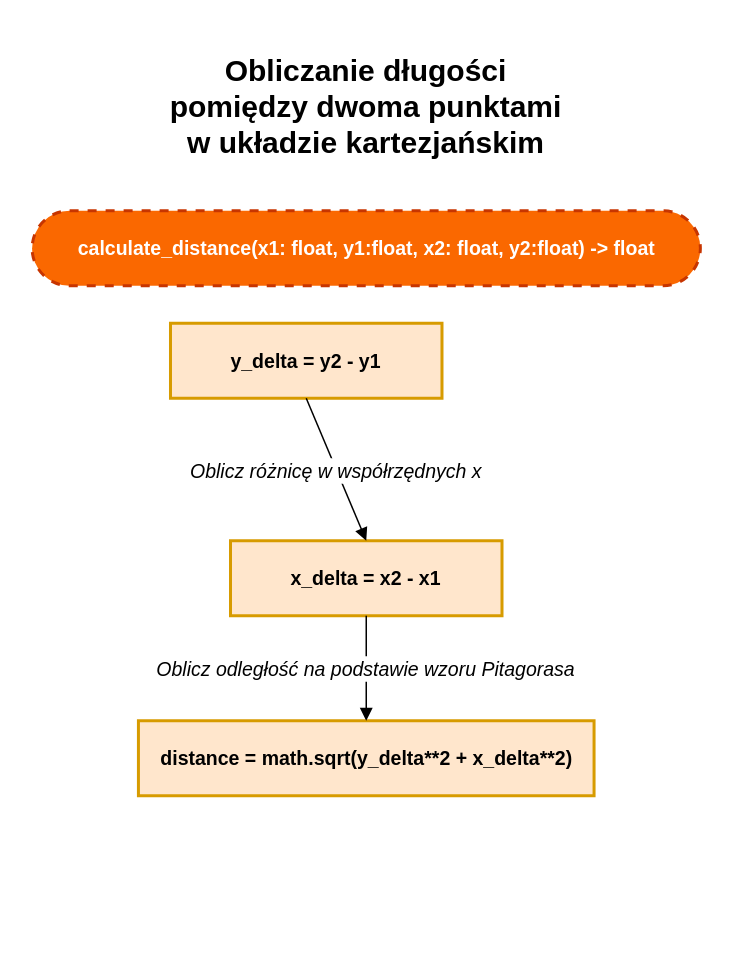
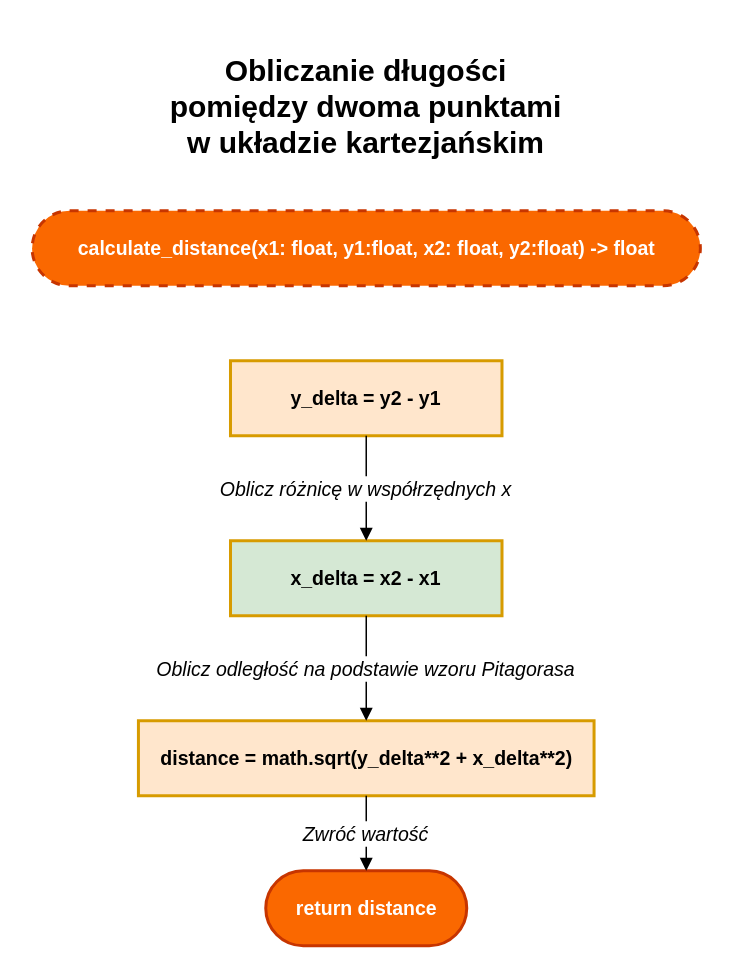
(306, 361) -> (366, 398)
(366, 578) -> (366, 578)
none -> (366, 828)
none -> (366, 908)
